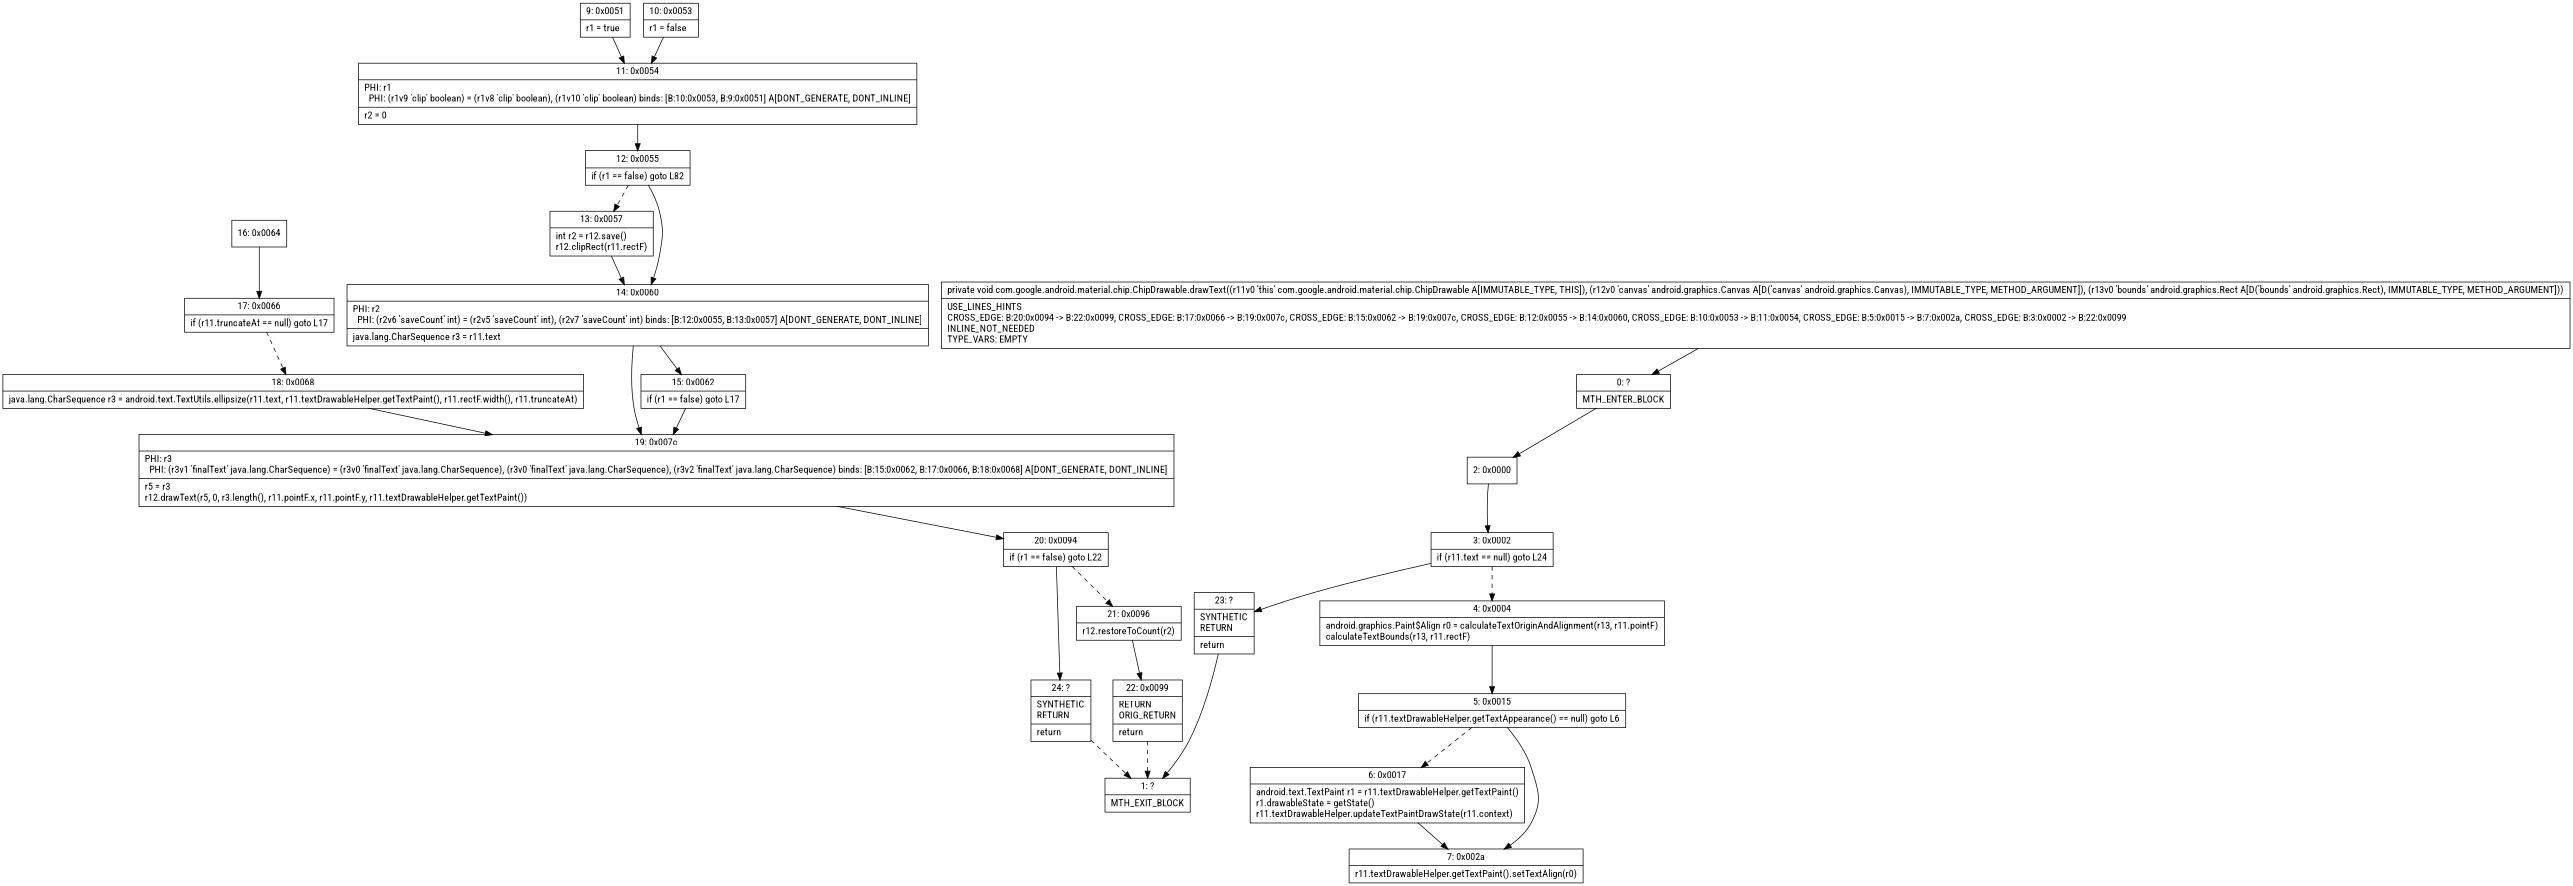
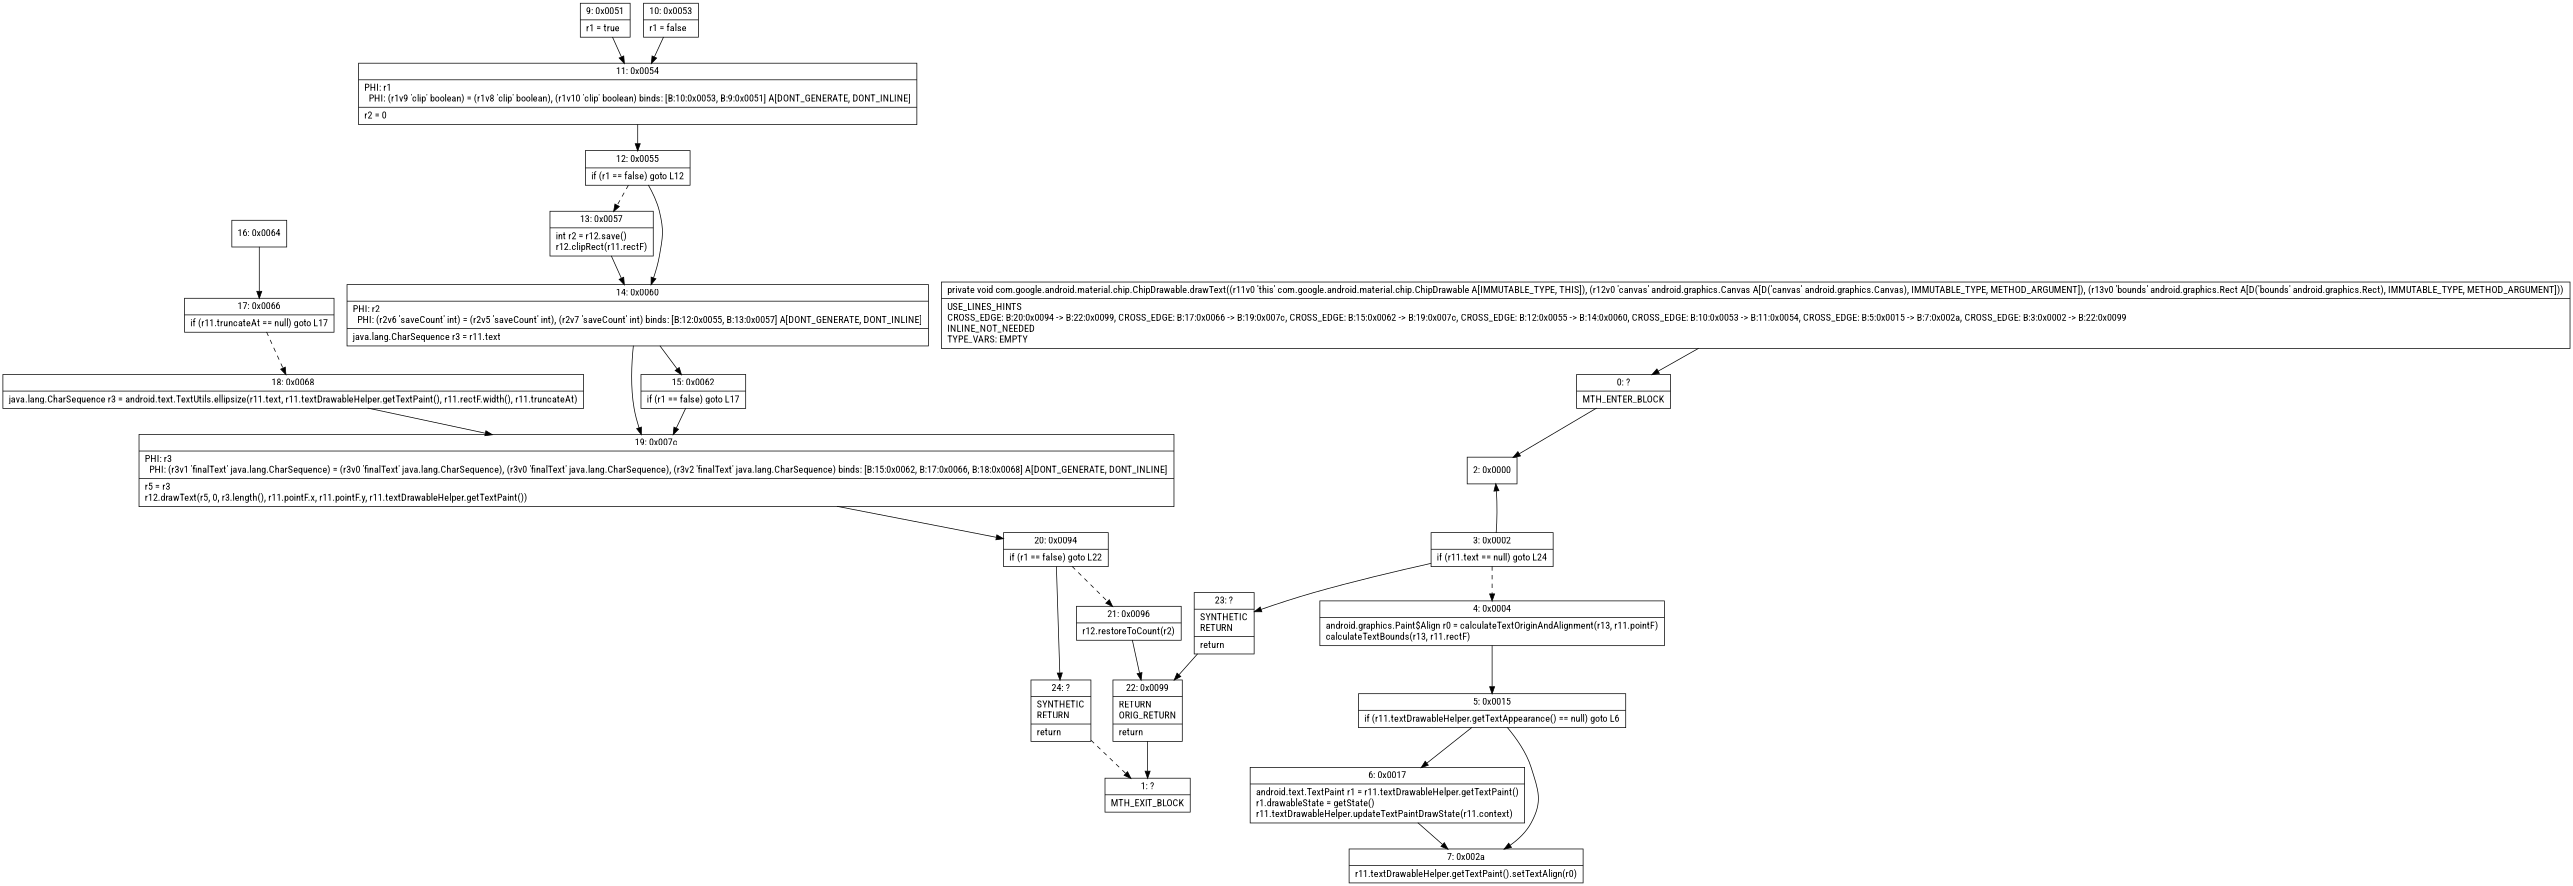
(638, 176) -> (638, 176)
(1487, 505) -> (1497, 512)
(1200, 716) -> (1188, 664)
(1449, 745) -> (1449, 745)
(1148, 756) -> (1148, 756)
